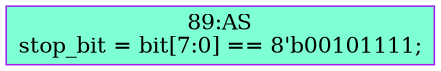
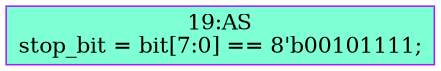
(220, 35) -> (220, 35)
